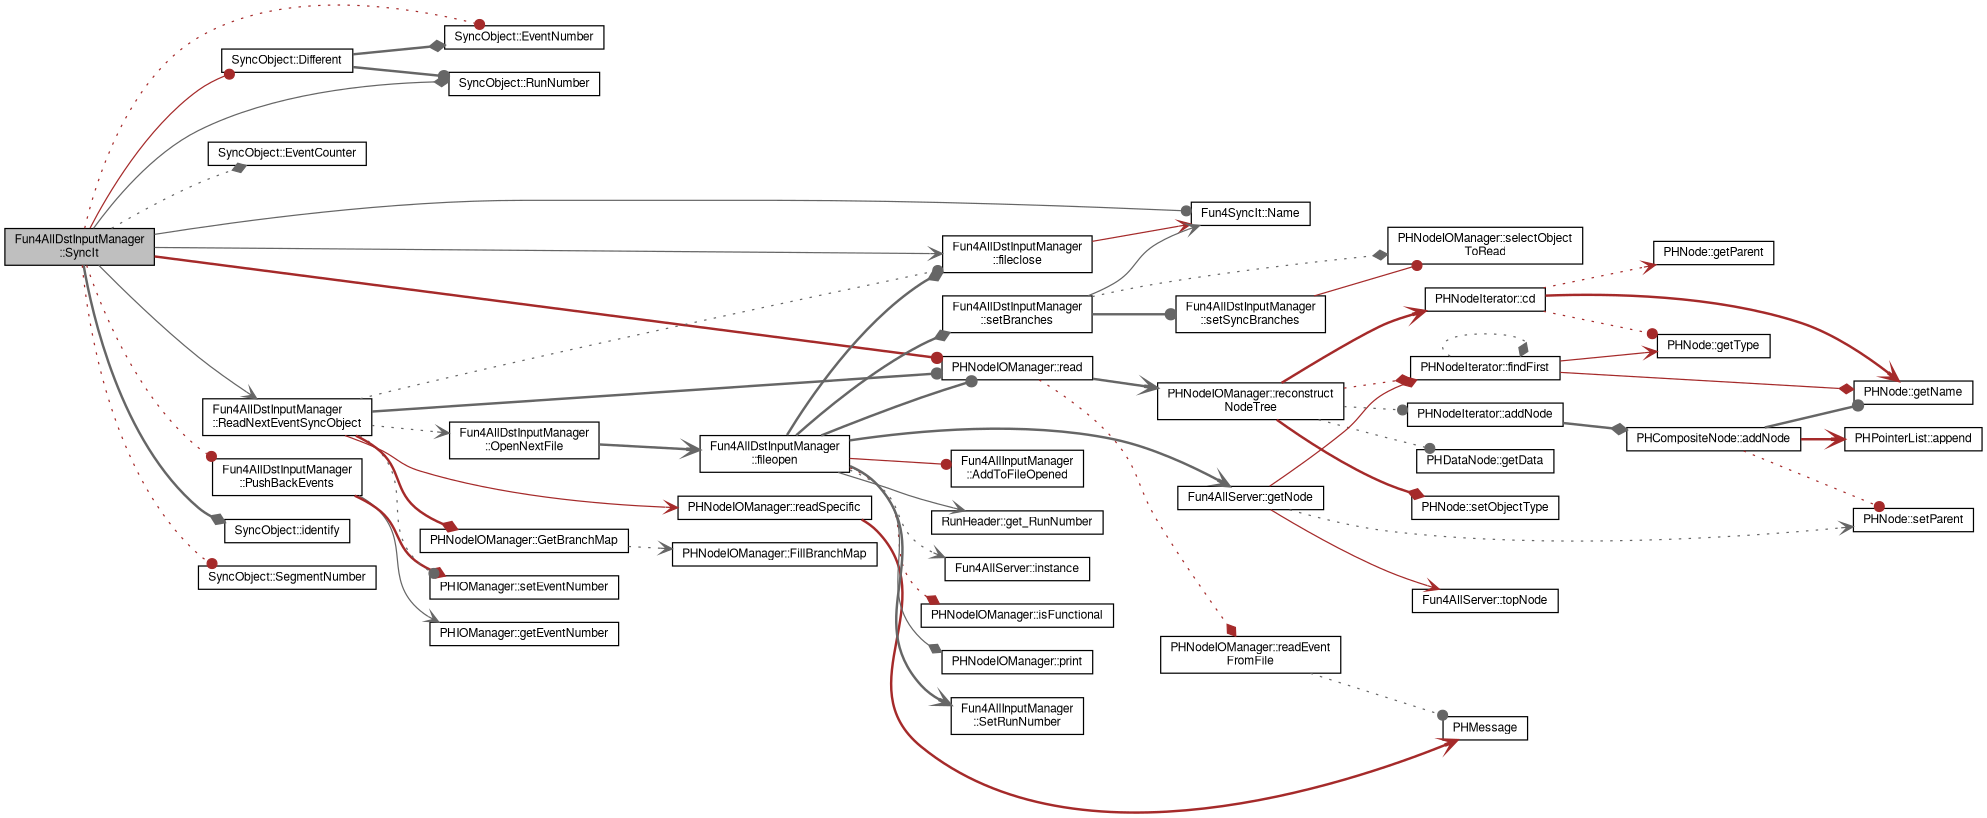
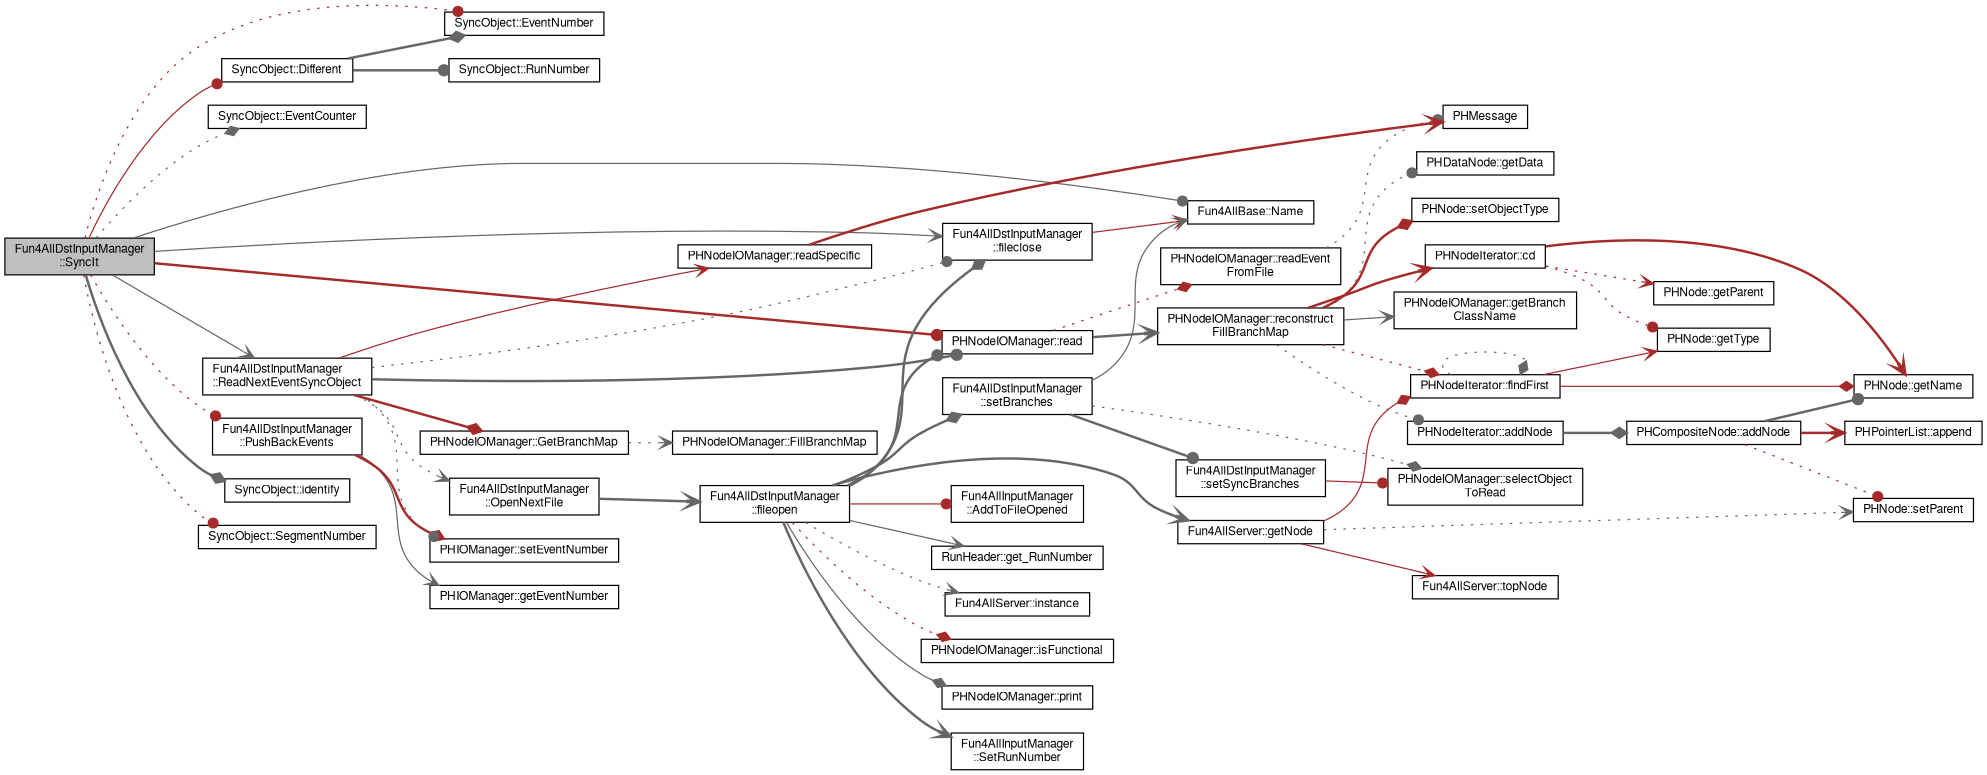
(244, 112) -> none
(1251, 214) -> (1251, 212)
none -> (1485, 310)
(1251, 401) -> (1251, 326)
